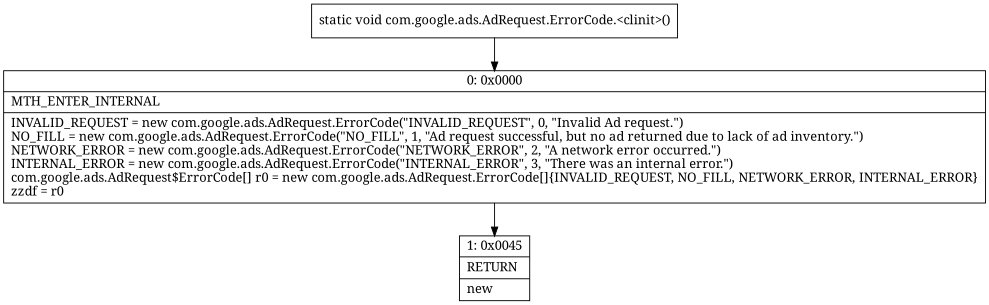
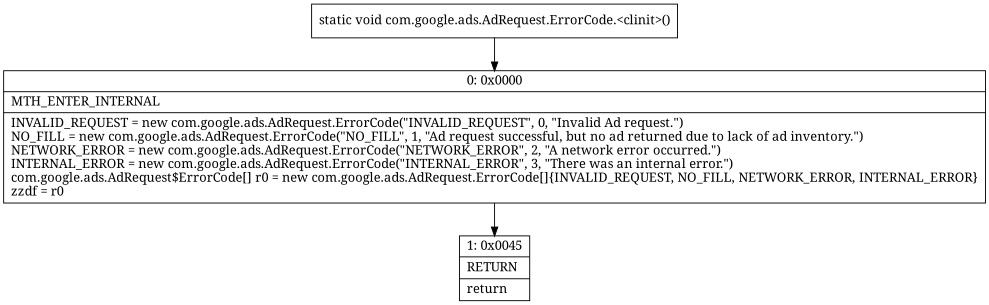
(480, 289) -> (487, 289)
